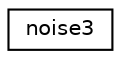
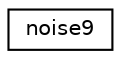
(60, 30) -> (60, 30)
